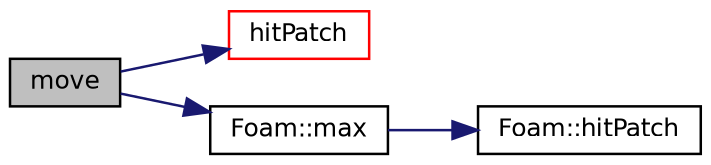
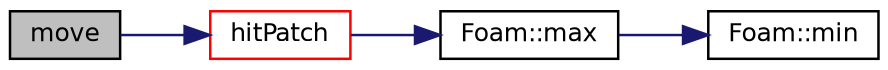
(153, 100) -> (383, 35)
(589, 130) -> (793, 35)
